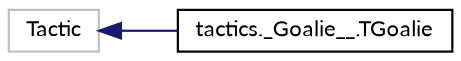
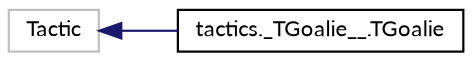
(315, 31) -> (321, 31)
